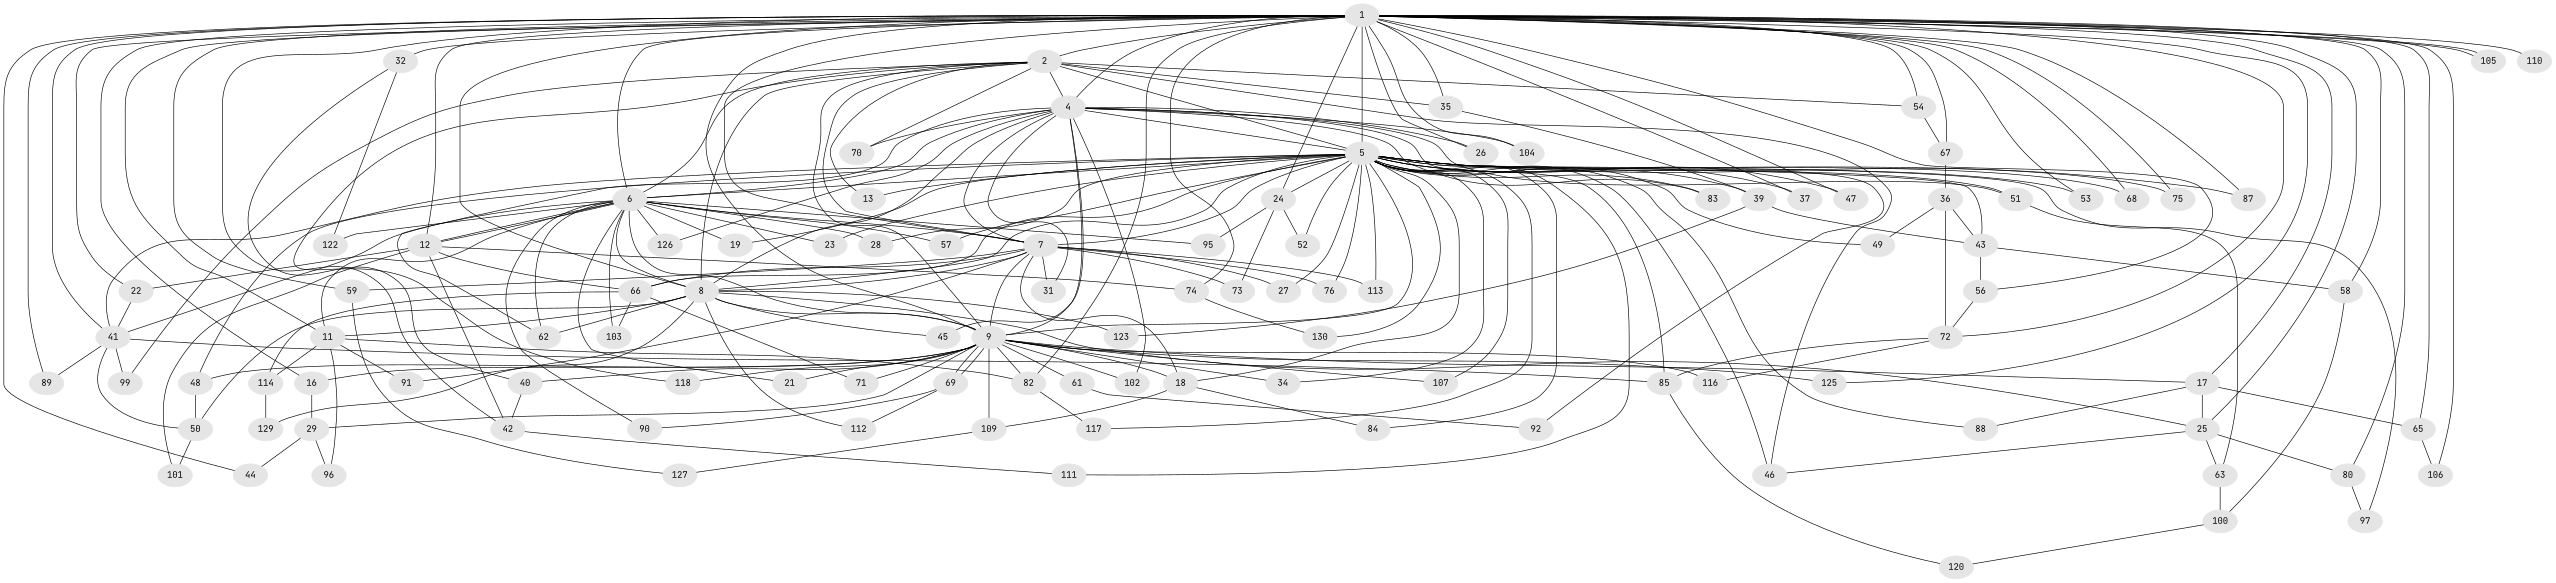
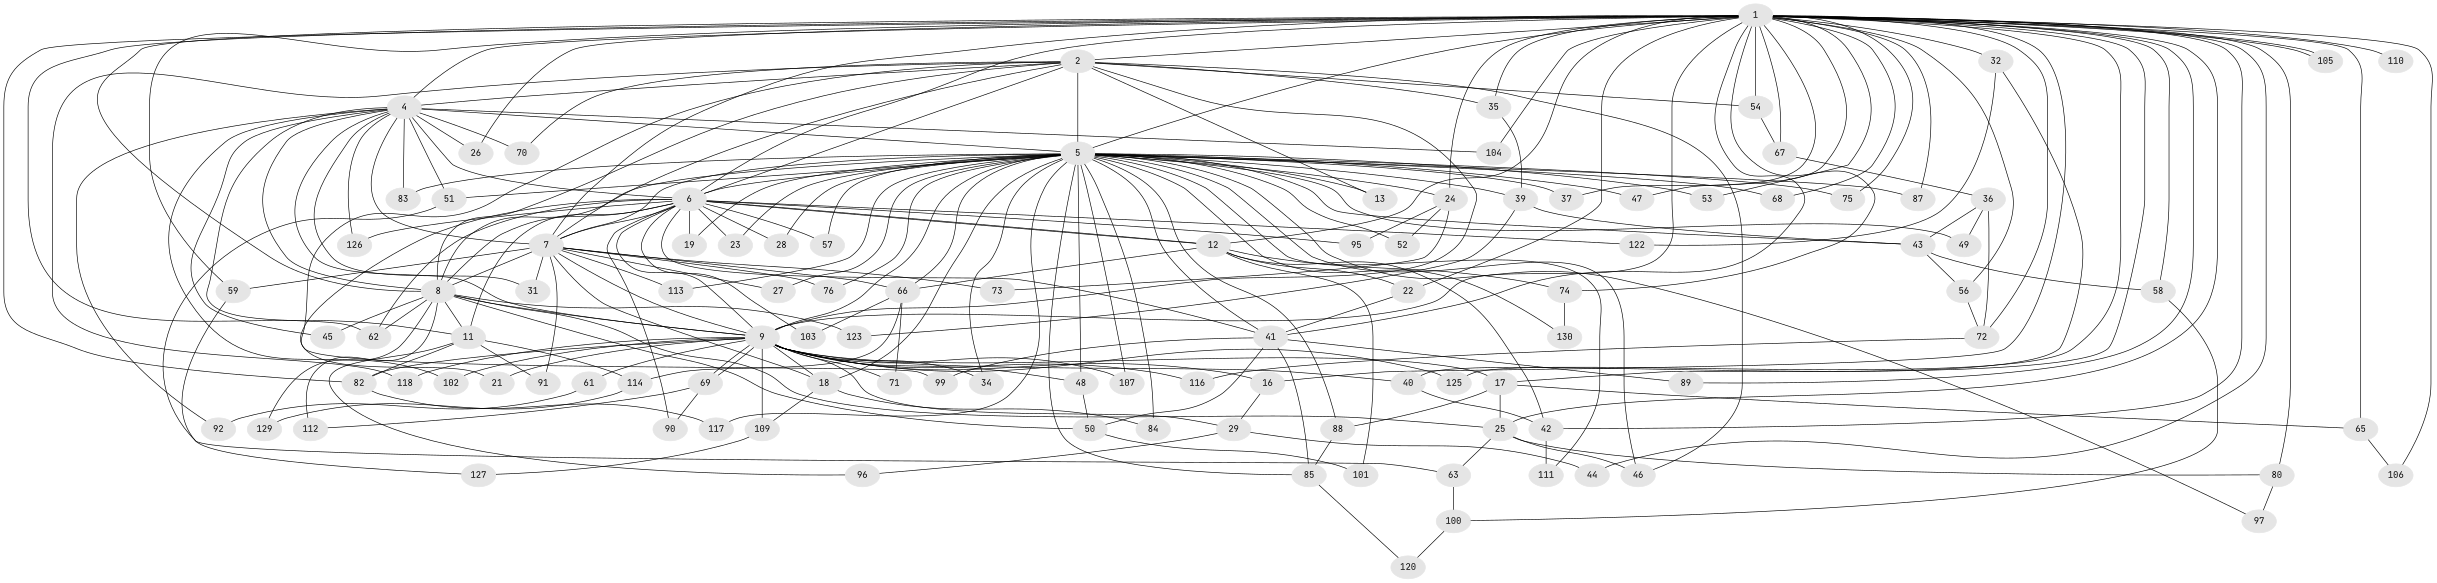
(1808, 348) -> (1323, 452)
